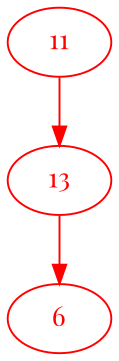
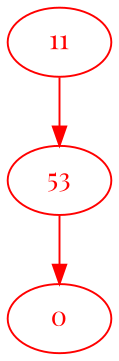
(60, 180) -> (60, 180)
(60, 319) -> (60, 319)
